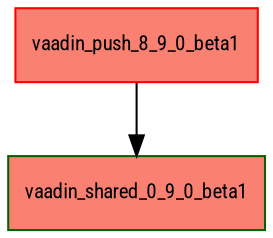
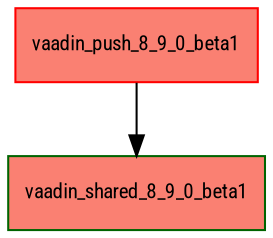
(137, 193) -> (137, 193)
